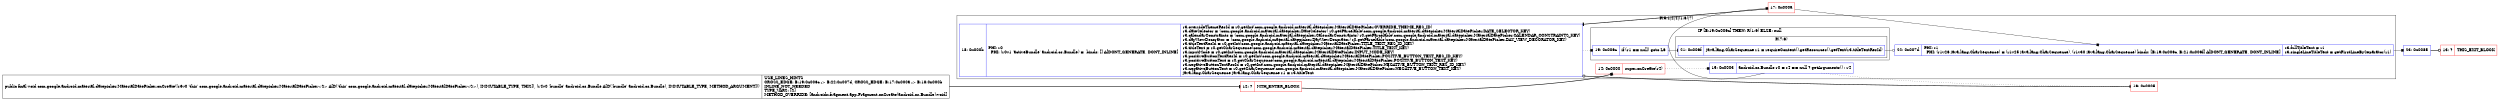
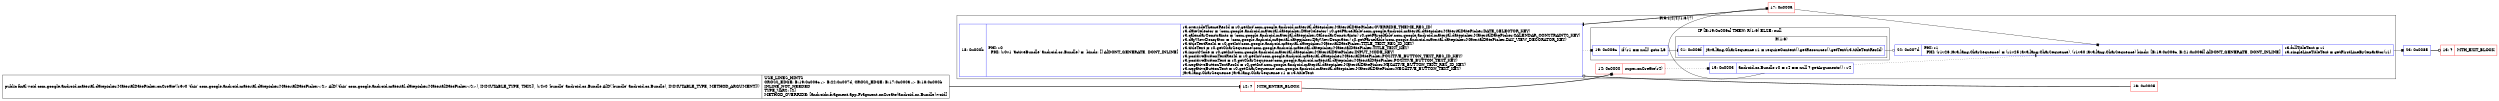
(1781, 40) -> (1781, 40)
(2476, 50) -> (2476, 50)
(1975, 84) -> (1944, 60)
